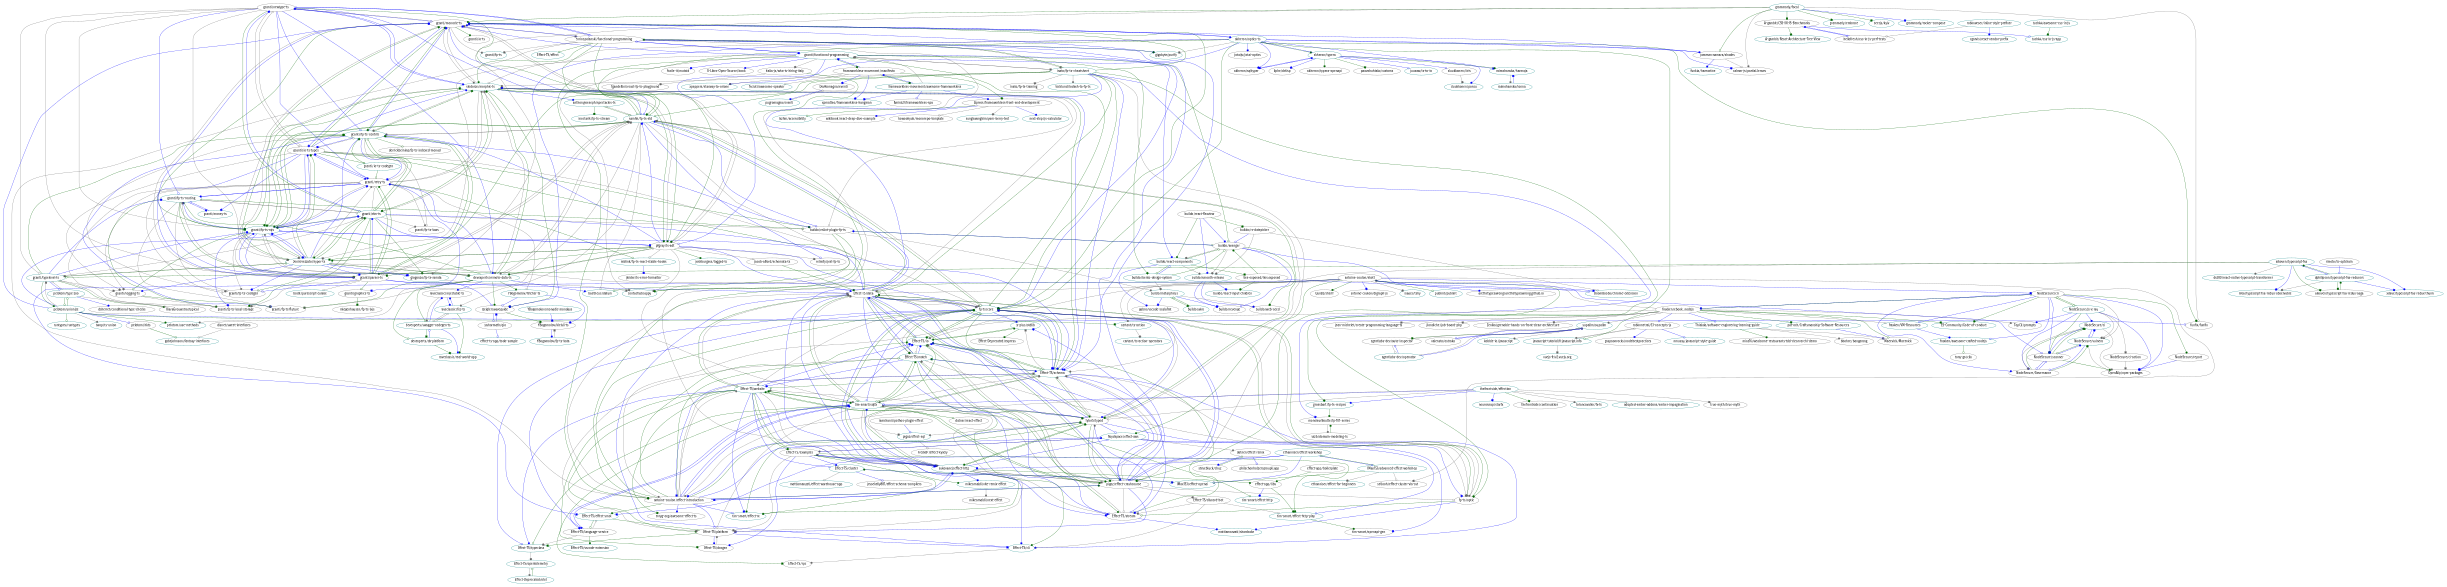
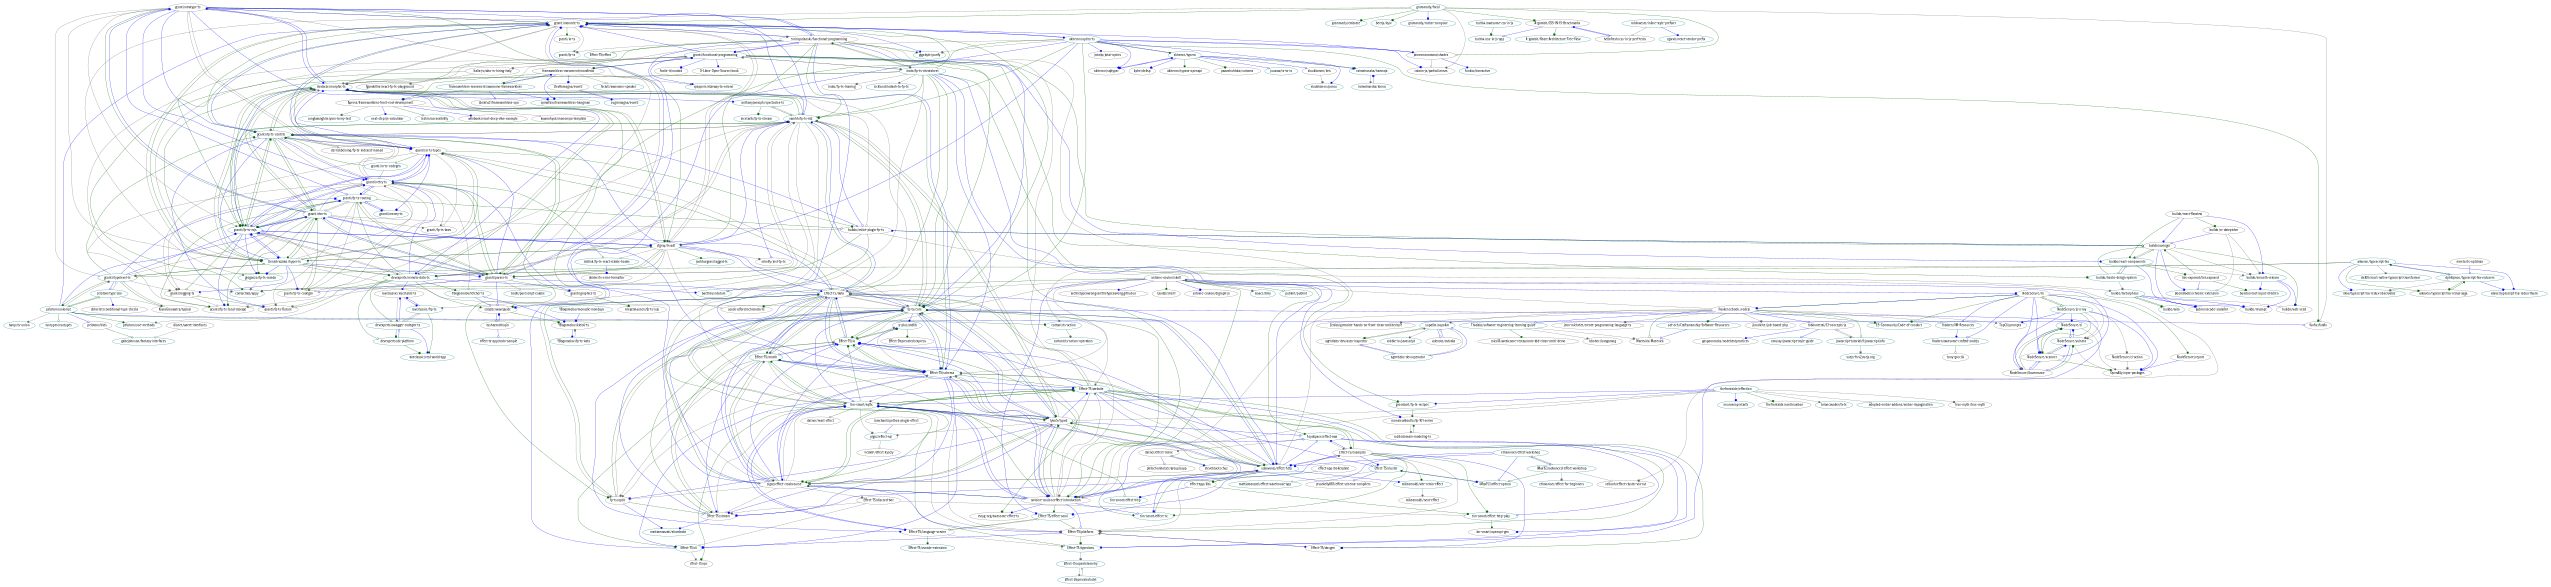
none -> (247, 126)
(817, 278) -> (798, 300)
(912, 401) -> (1074, 406)
